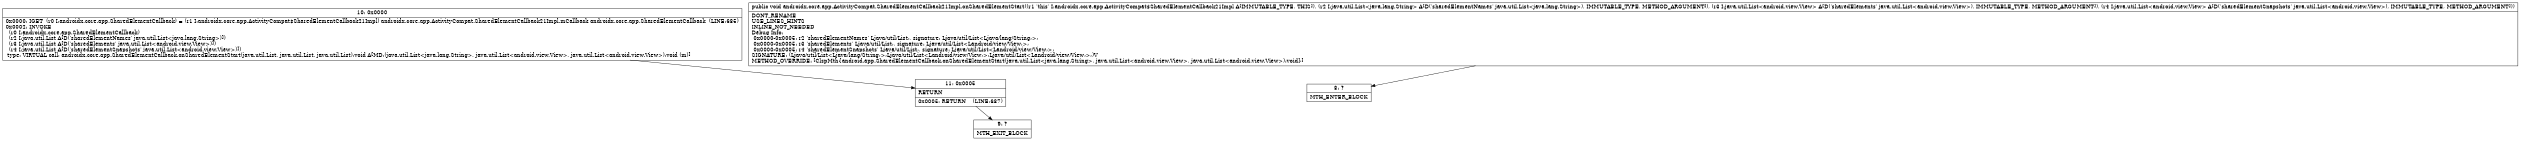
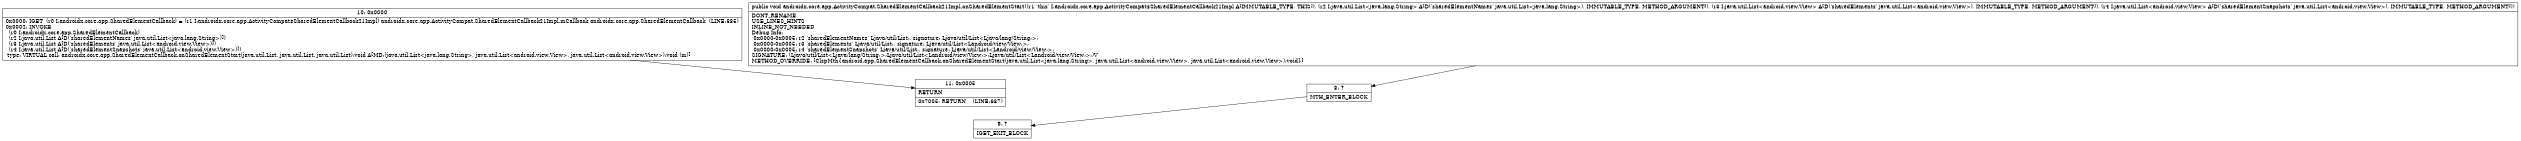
(960, 102) -> (960, 102)
(982, 112) -> (1171, 111)
(1002, 133) -> (1002, 133)
